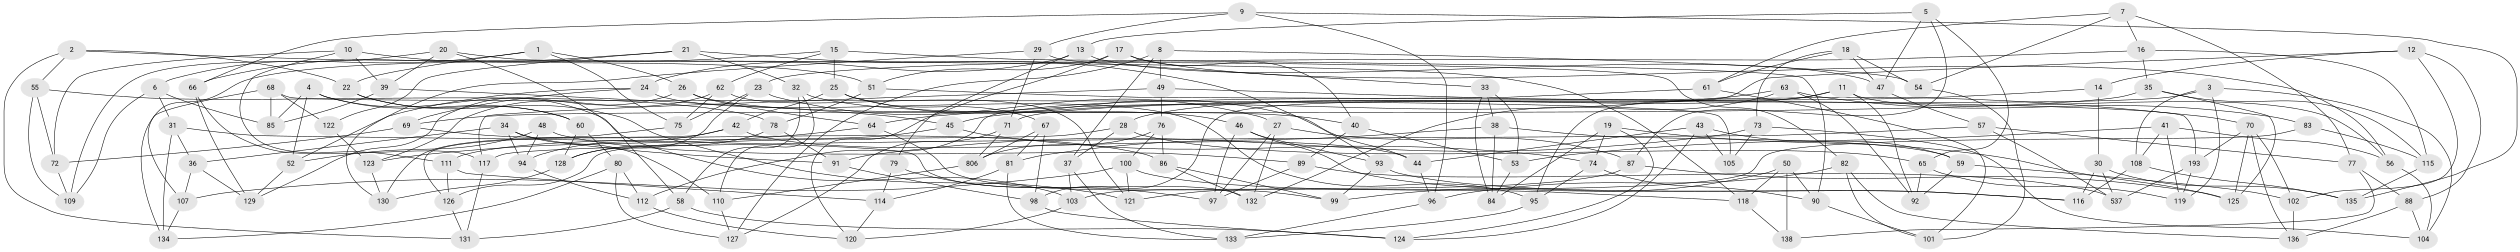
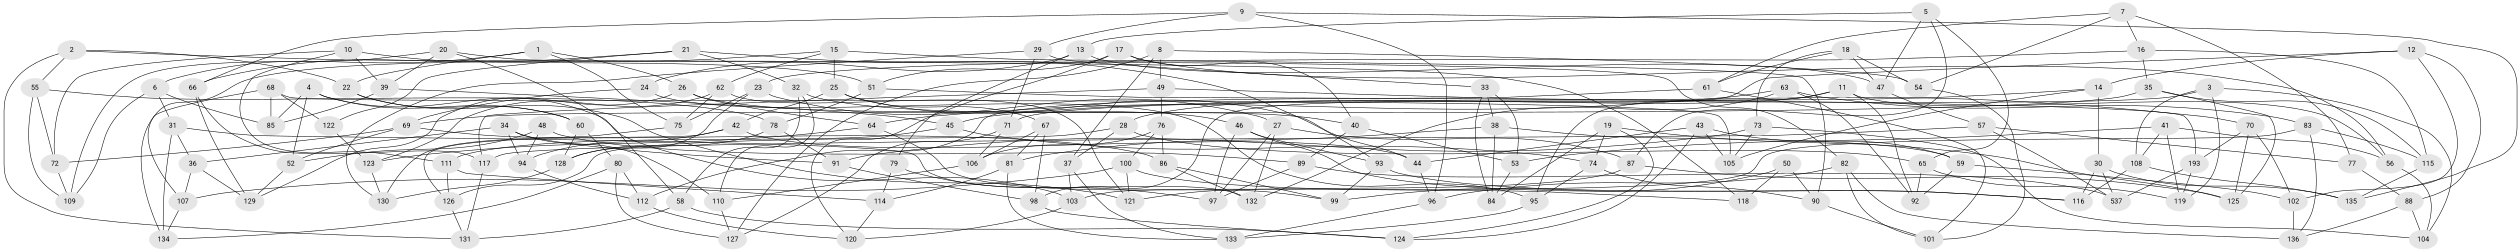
(537, 92) -> (348, 143)
none -> (1911, 117)
(972, 164) -> (972, 164)
(2263, 180) -> (2316, 185)
(1787, 240) -> none
